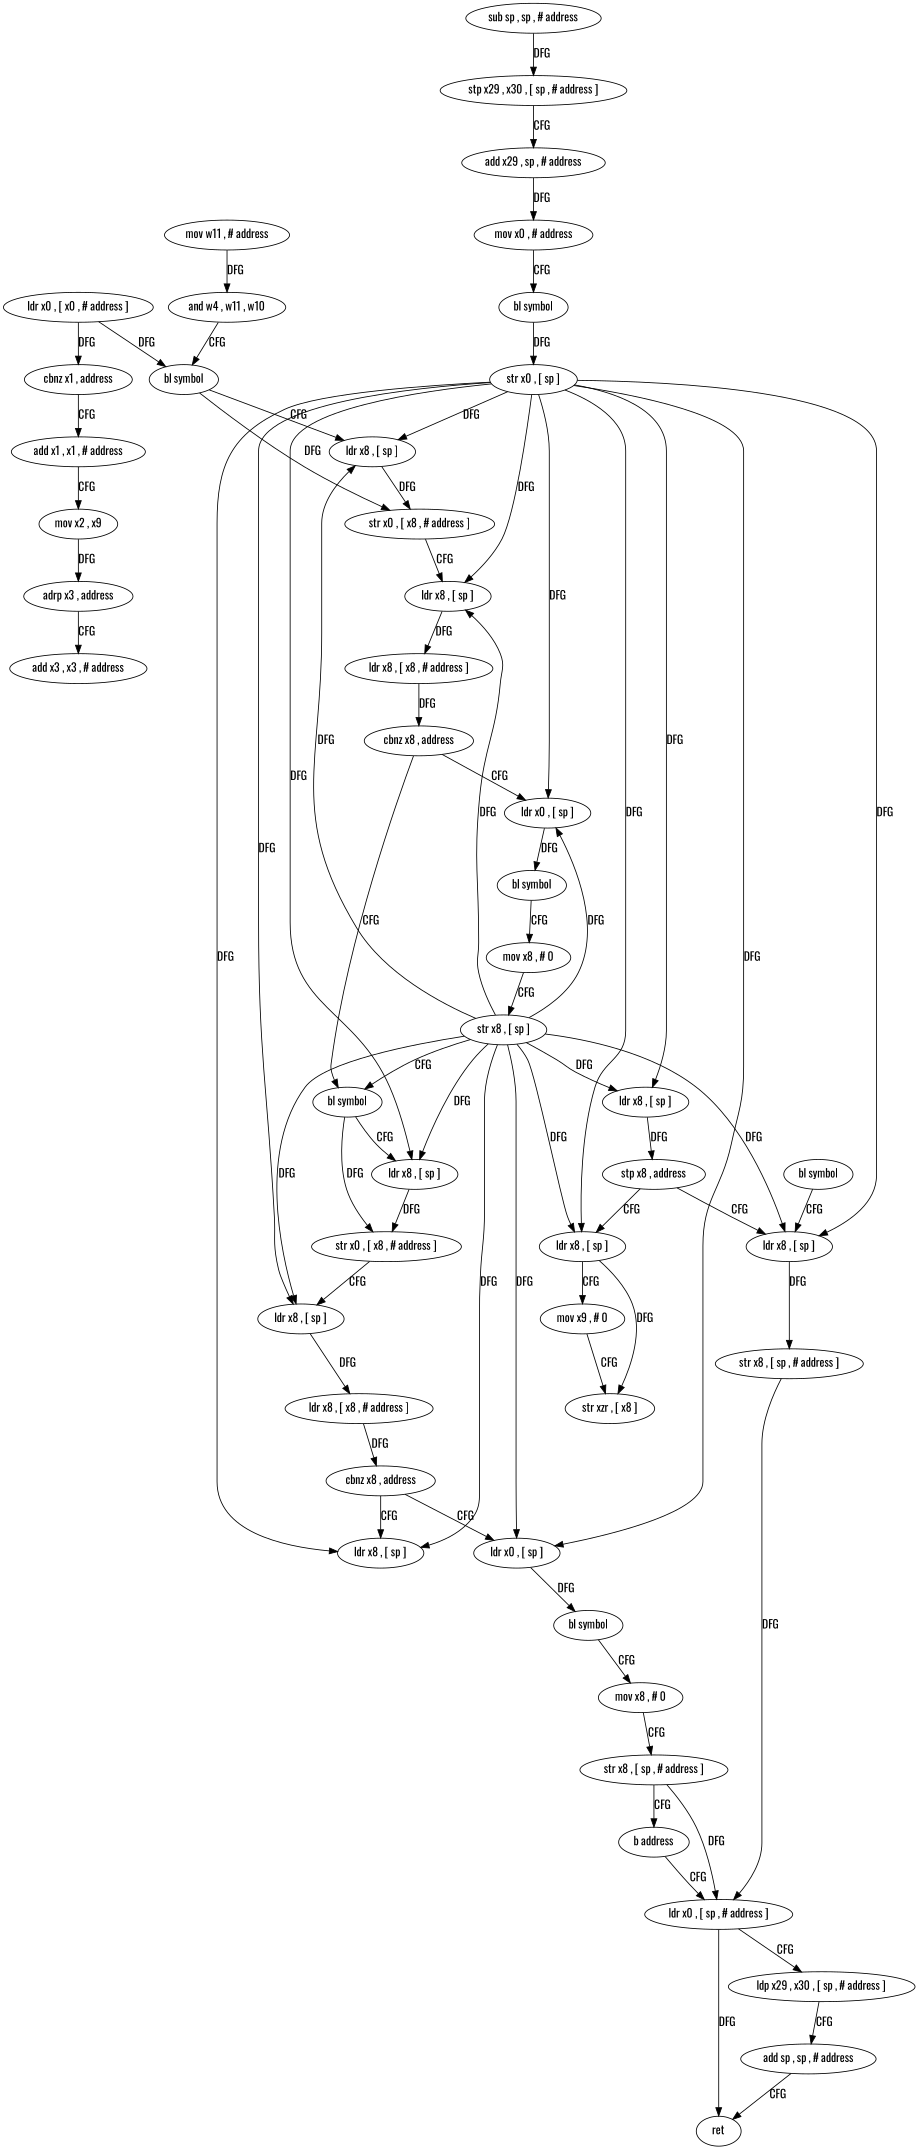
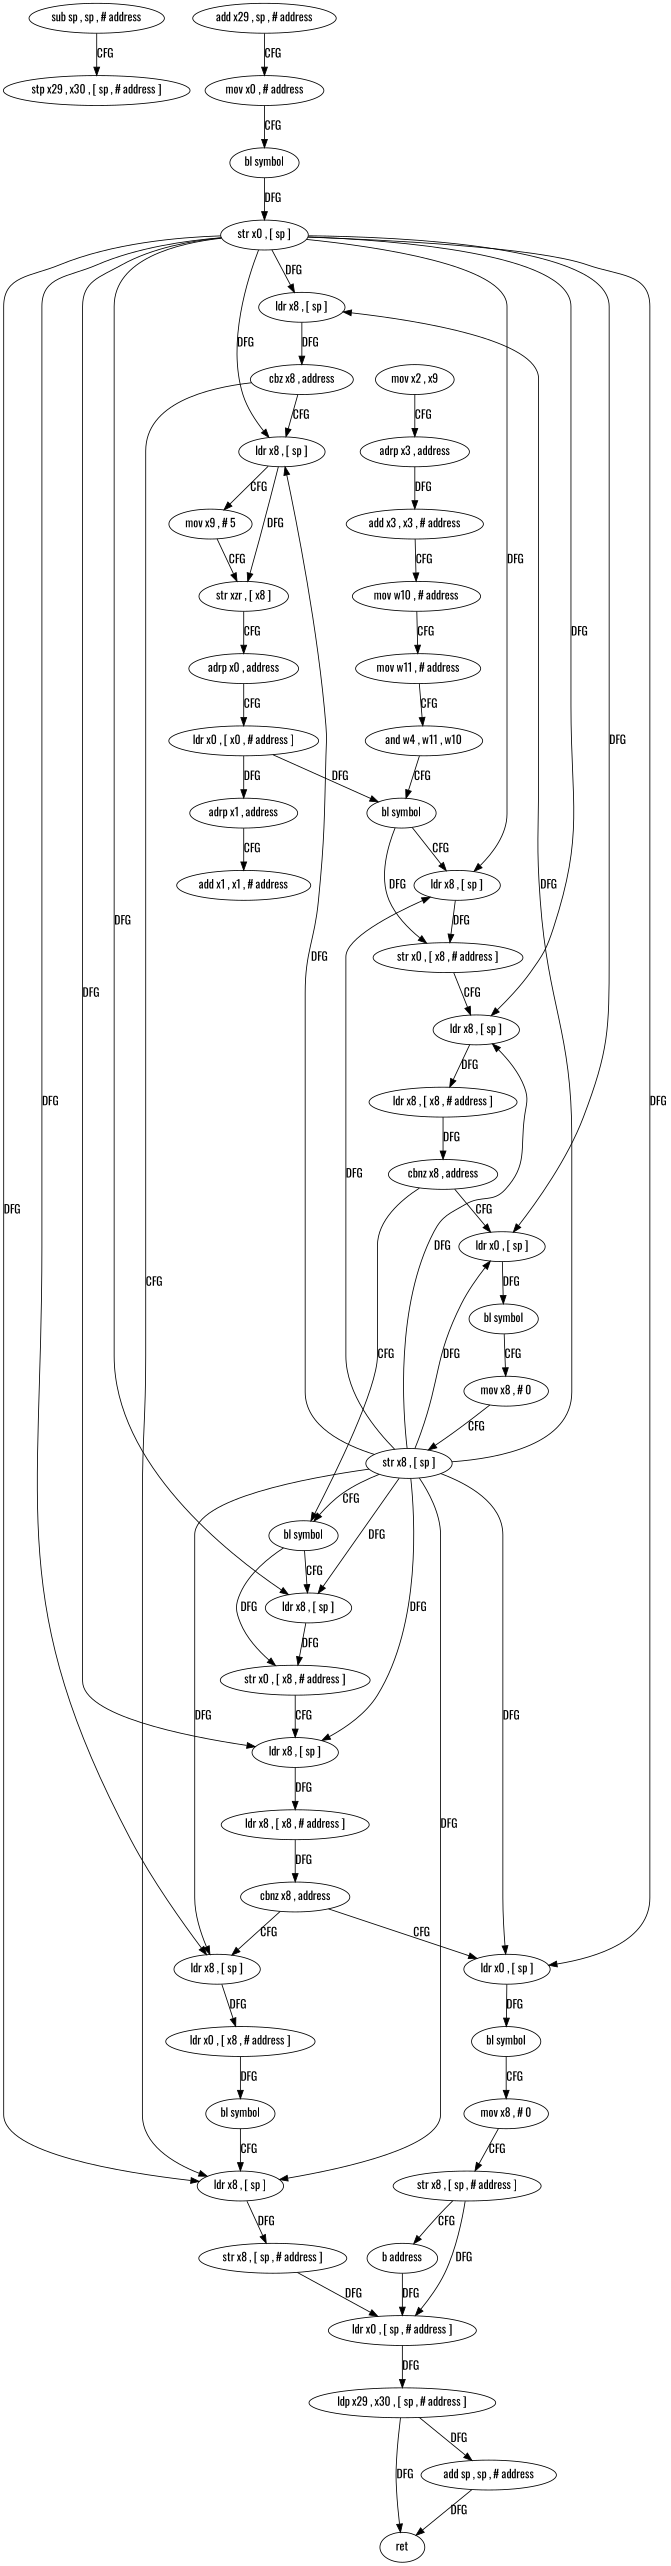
(542, 54) -> (105, 54)
(533, 123) -> none
(542, 199) -> (273, 54)
(236, 271) -> (429, 705)
(78, 380) -> (244, 813)
(78, 484) -> none
(87, 560) -> (424, 416)
none -> (416, 596)
(87, 632) -> (424, 488)
none -> (244, 669)
(654, 1174) -> (302, 380)
(583, 1319) -> (210, 524)
(698, 1878) -> (411, 2294)
(786, 1951) -> (411, 2367)
(719, 2019) -> (396, 2471)
(825, 2023) -> (459, 2439)
none -> (240, 2042)
(778, 2095) -> (459, 2511)
